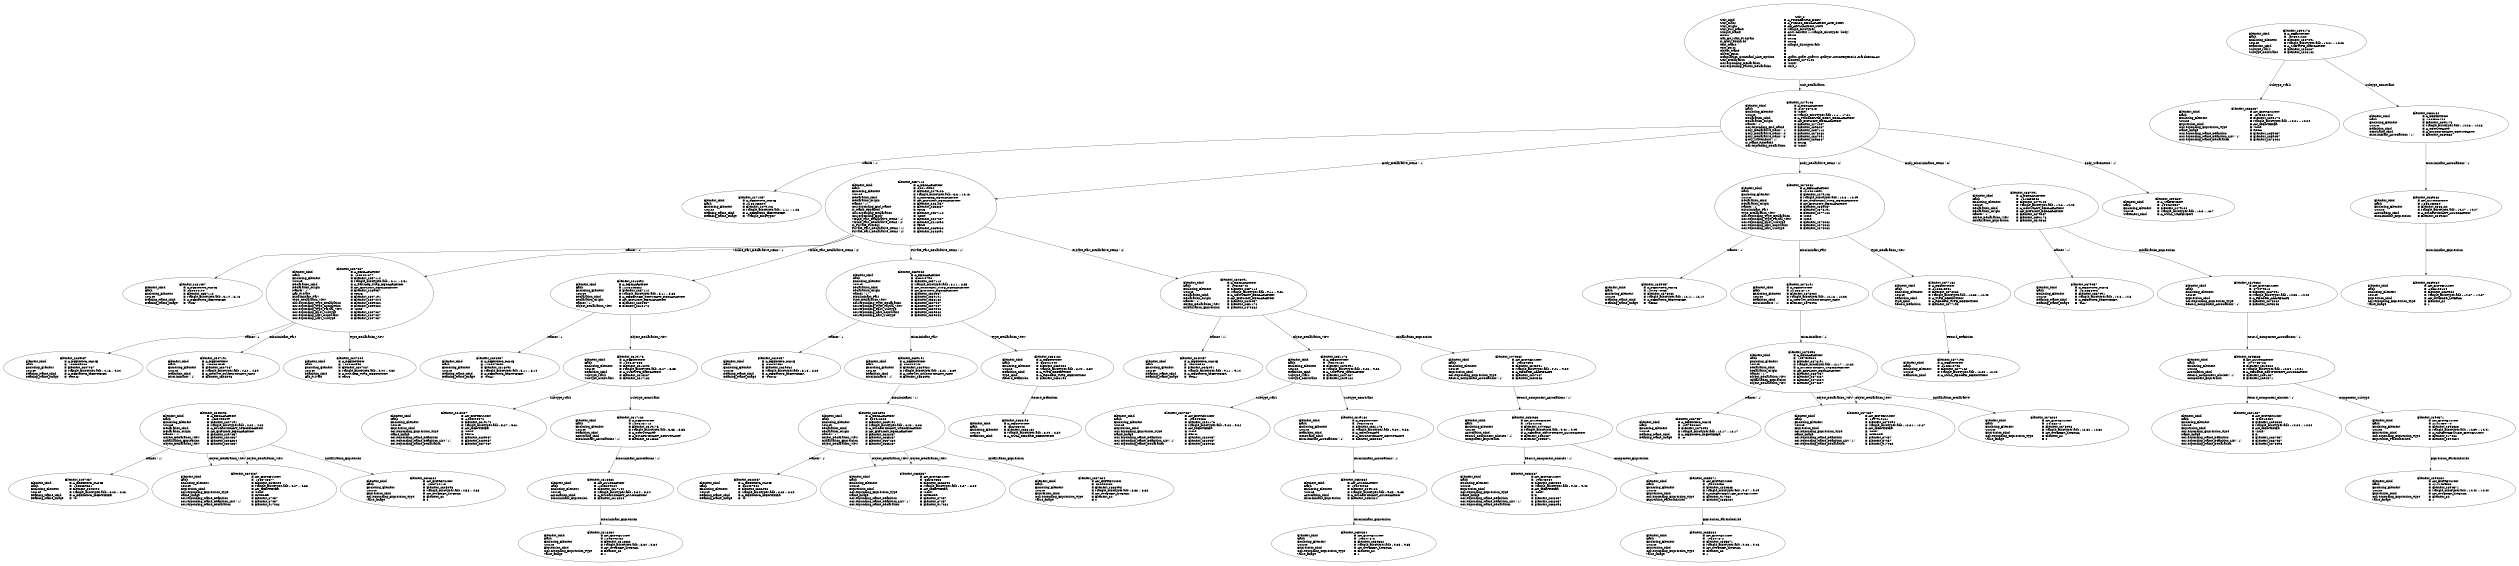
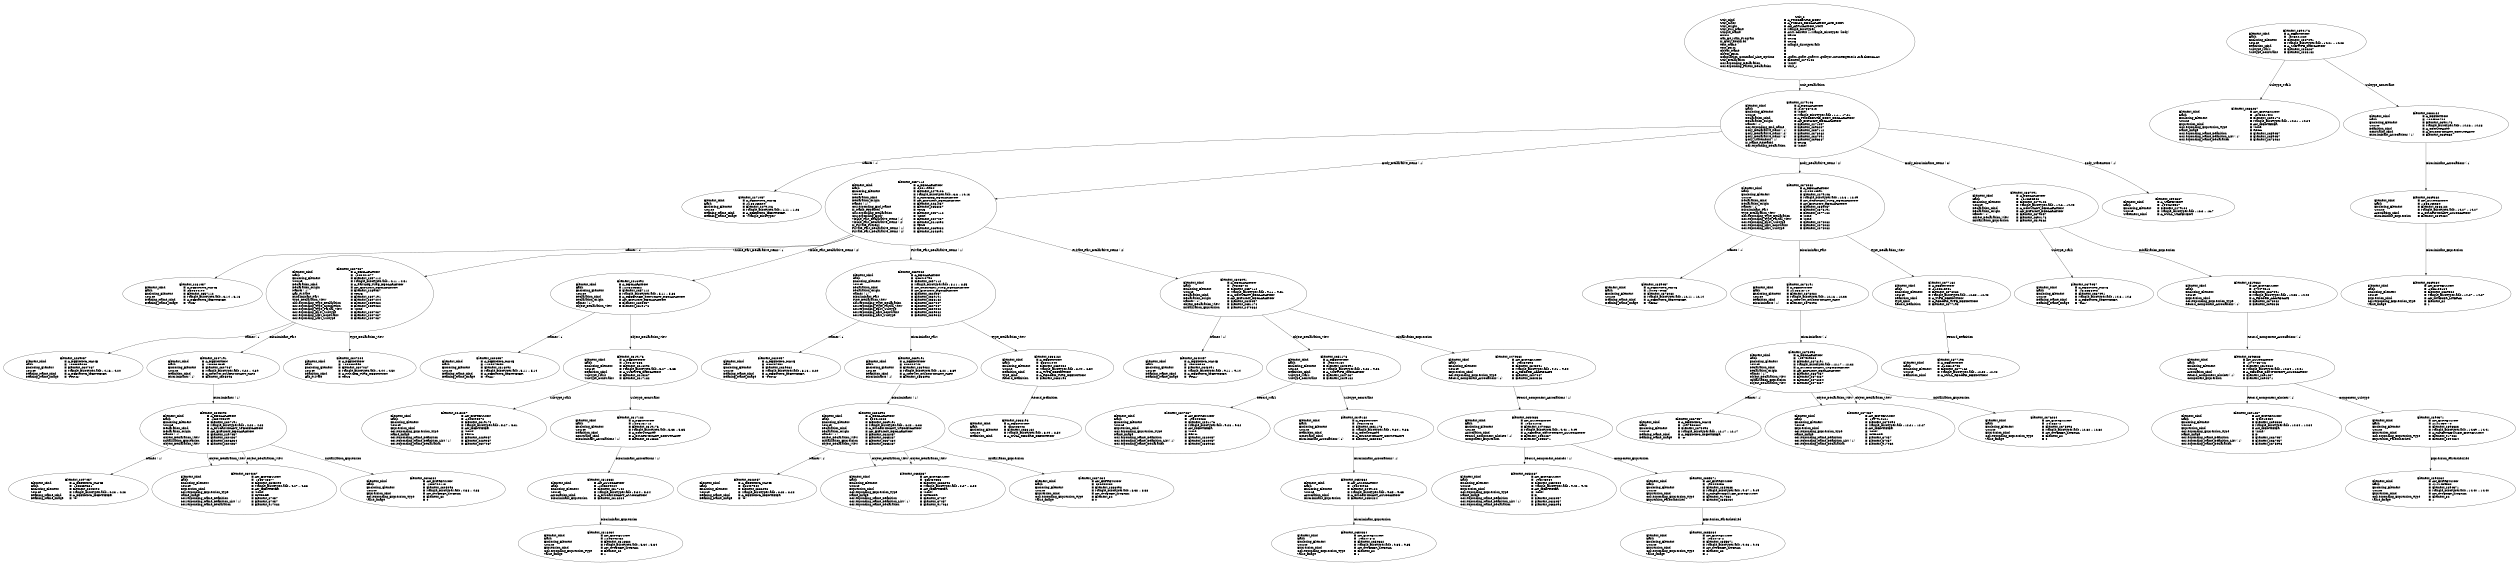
(2062, 250) -> (2062, 250)
none -> (213, 393)
(1267, 398) -> (1267, 398)
(1951, 398) -> (1951, 398)
